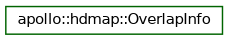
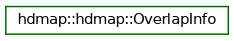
(114, 20) -> (117, 20)
